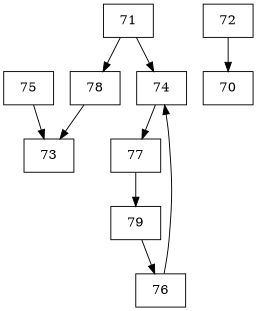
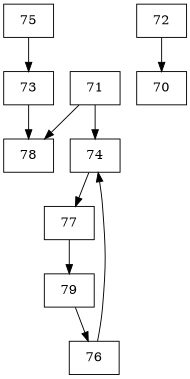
(75, 118) -> (29, 117)
